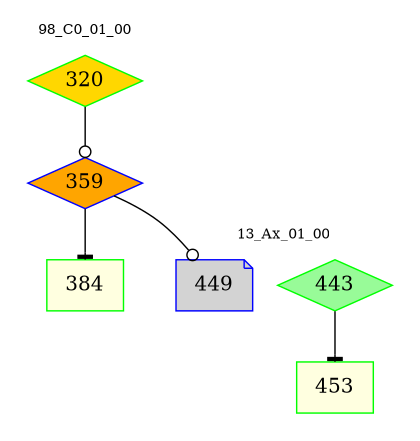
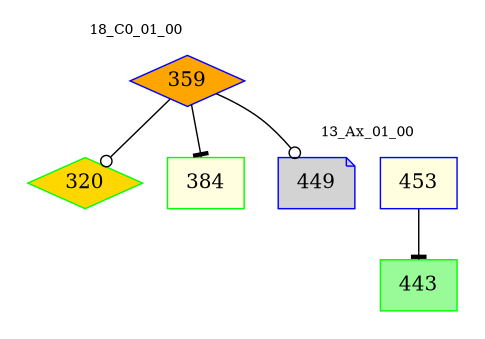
(85, 31) -> (136, 31)
(85, 126) -> (140, 128)
(335, 285) -> (419, 285)
(335, 333) -> (419, 231)
(335, 388) -> (419, 183)
